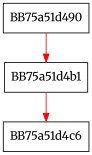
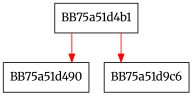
(46, 44) -> (72, 44)
(46, 137) -> (147, 77)
